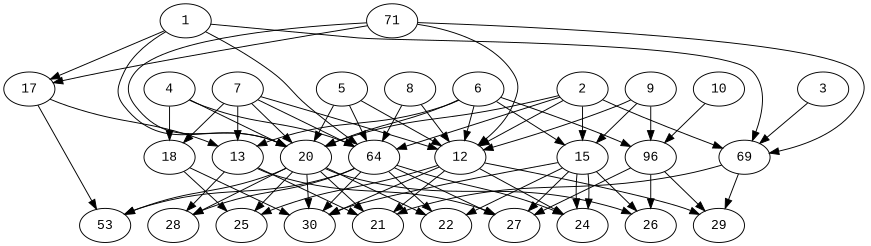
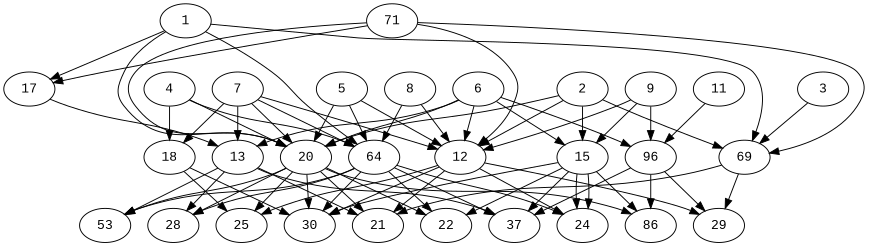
(719, 89) -> (719, 89)
(483, 122) -> none
(65, 153) -> (176, 189)
(514, 225) -> (514, 225)
(651, 225) -> (651, 225)
